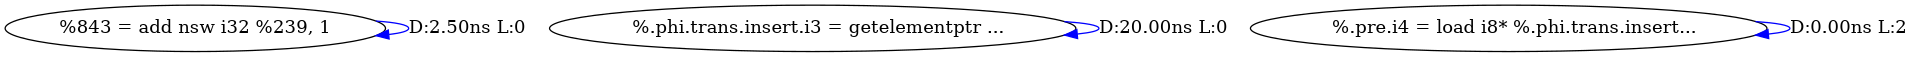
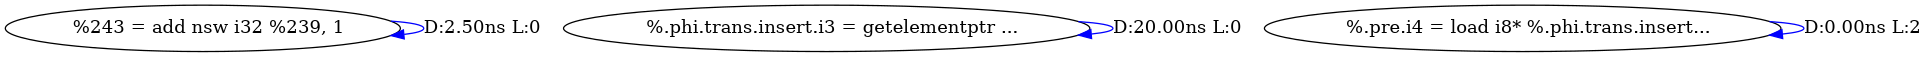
(195, 28) -> (203, 28)
